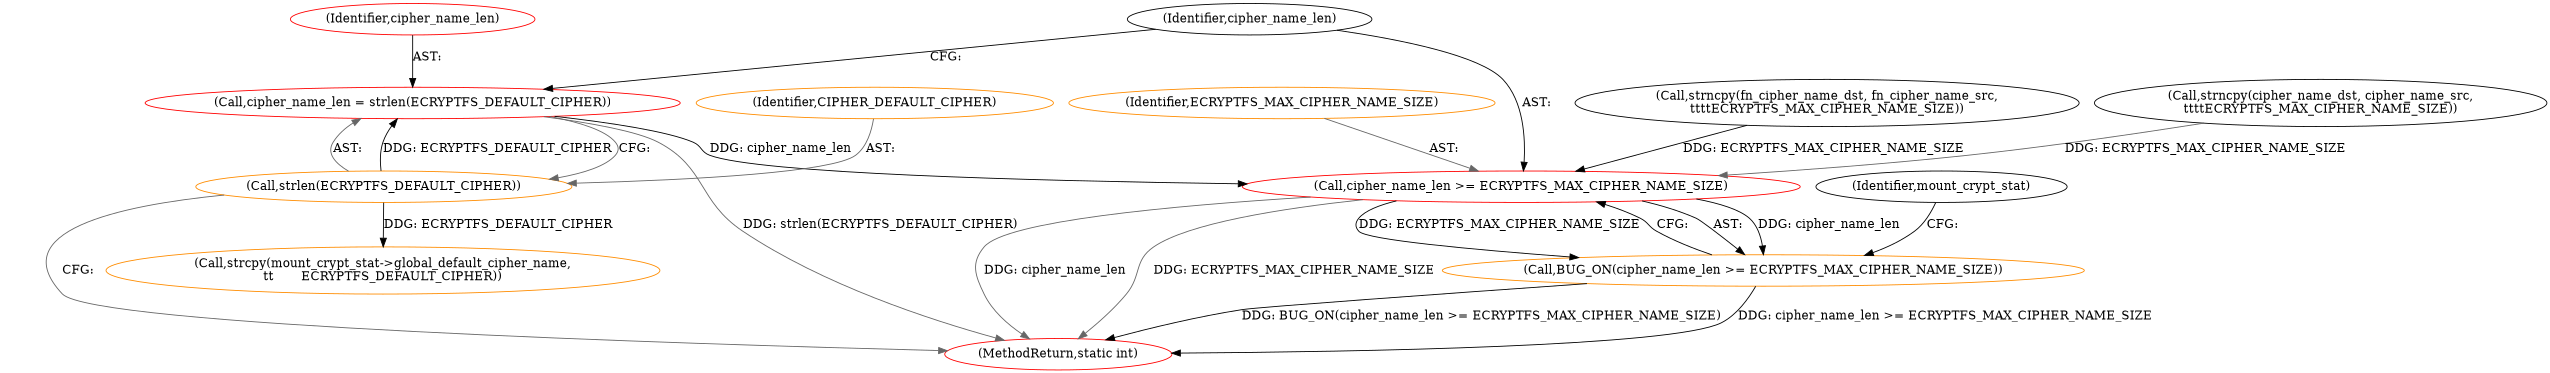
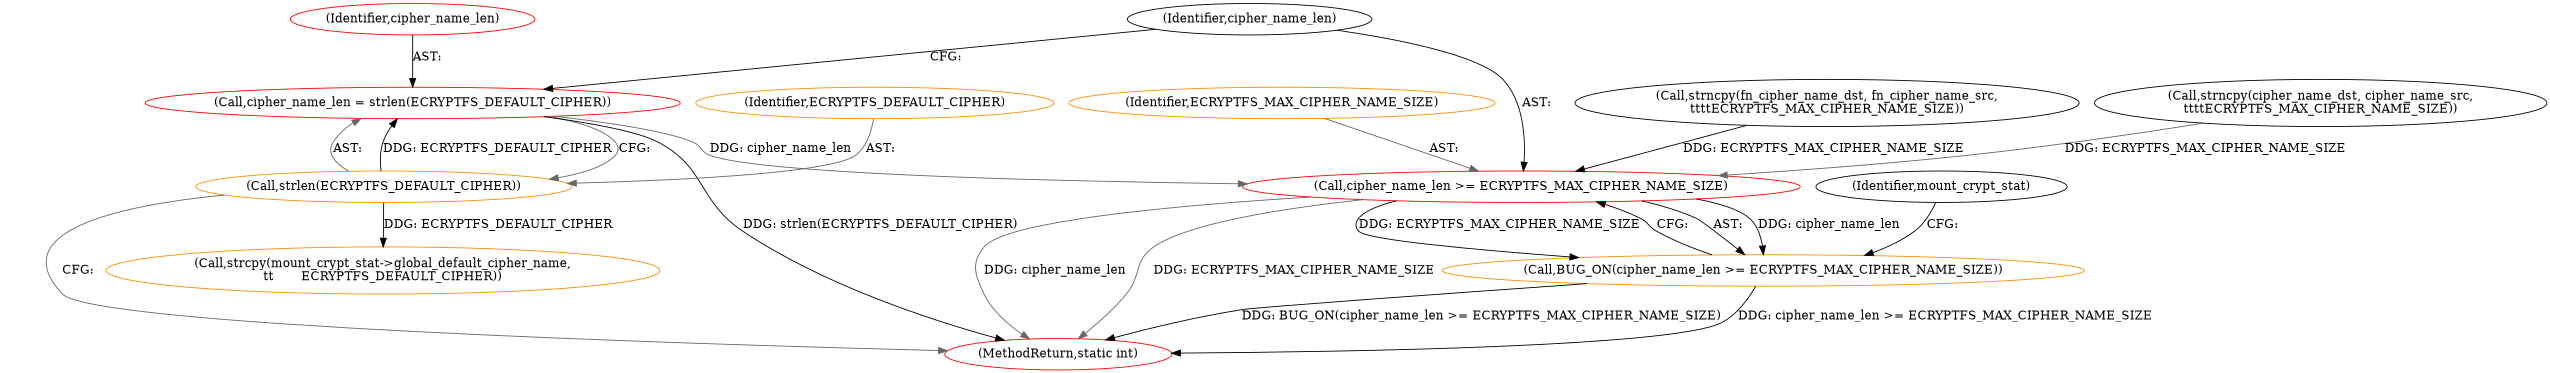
(875, 103) -> (875, 103)
(892, 174) -> (892, 174)
(757, 240) -> (757, 240)
